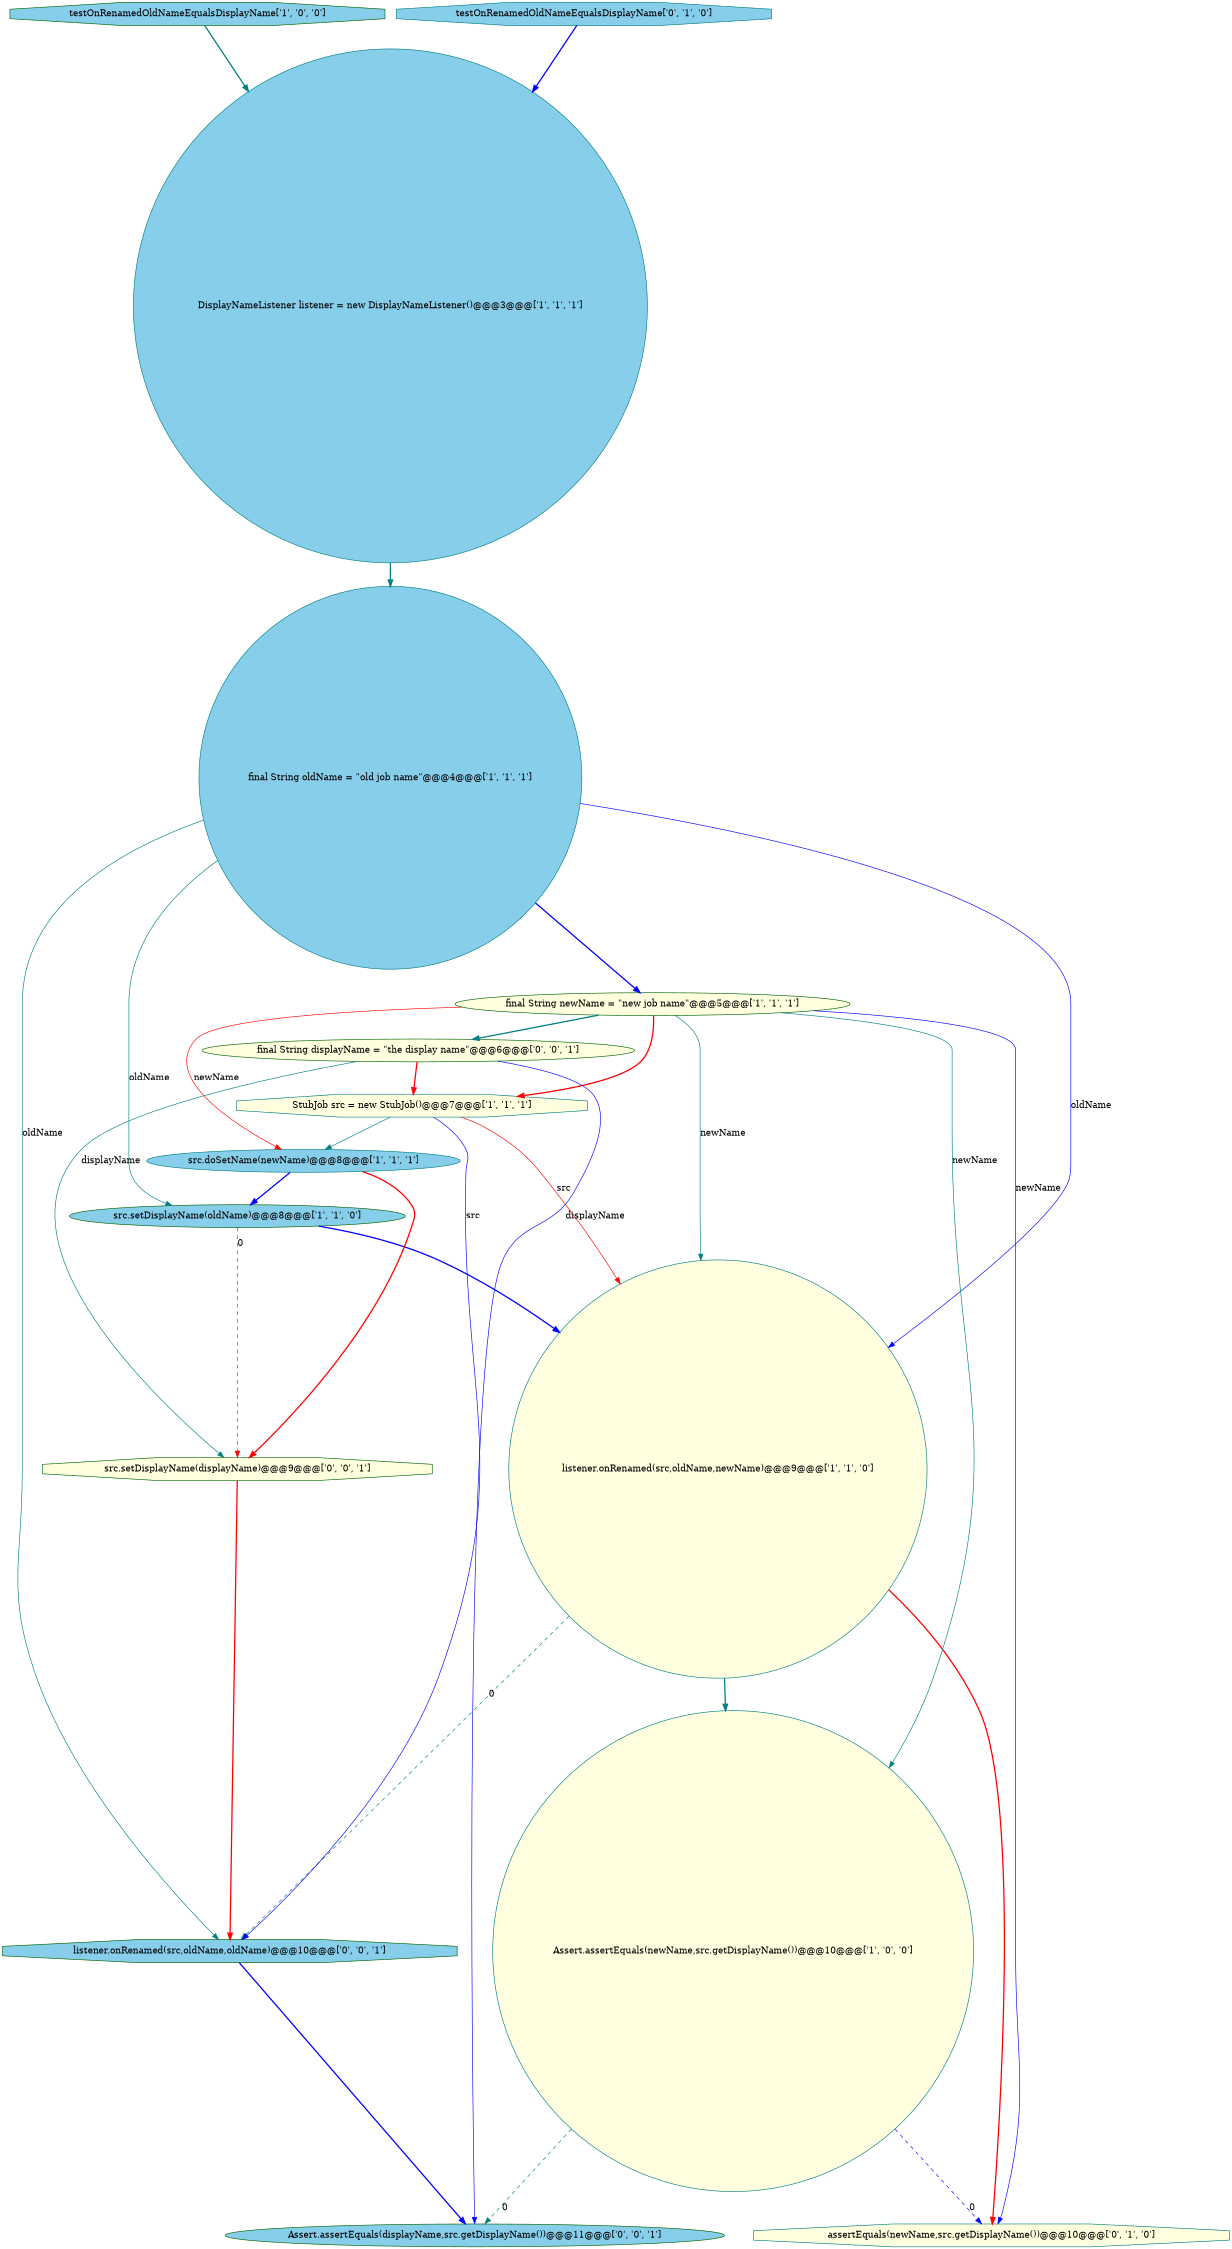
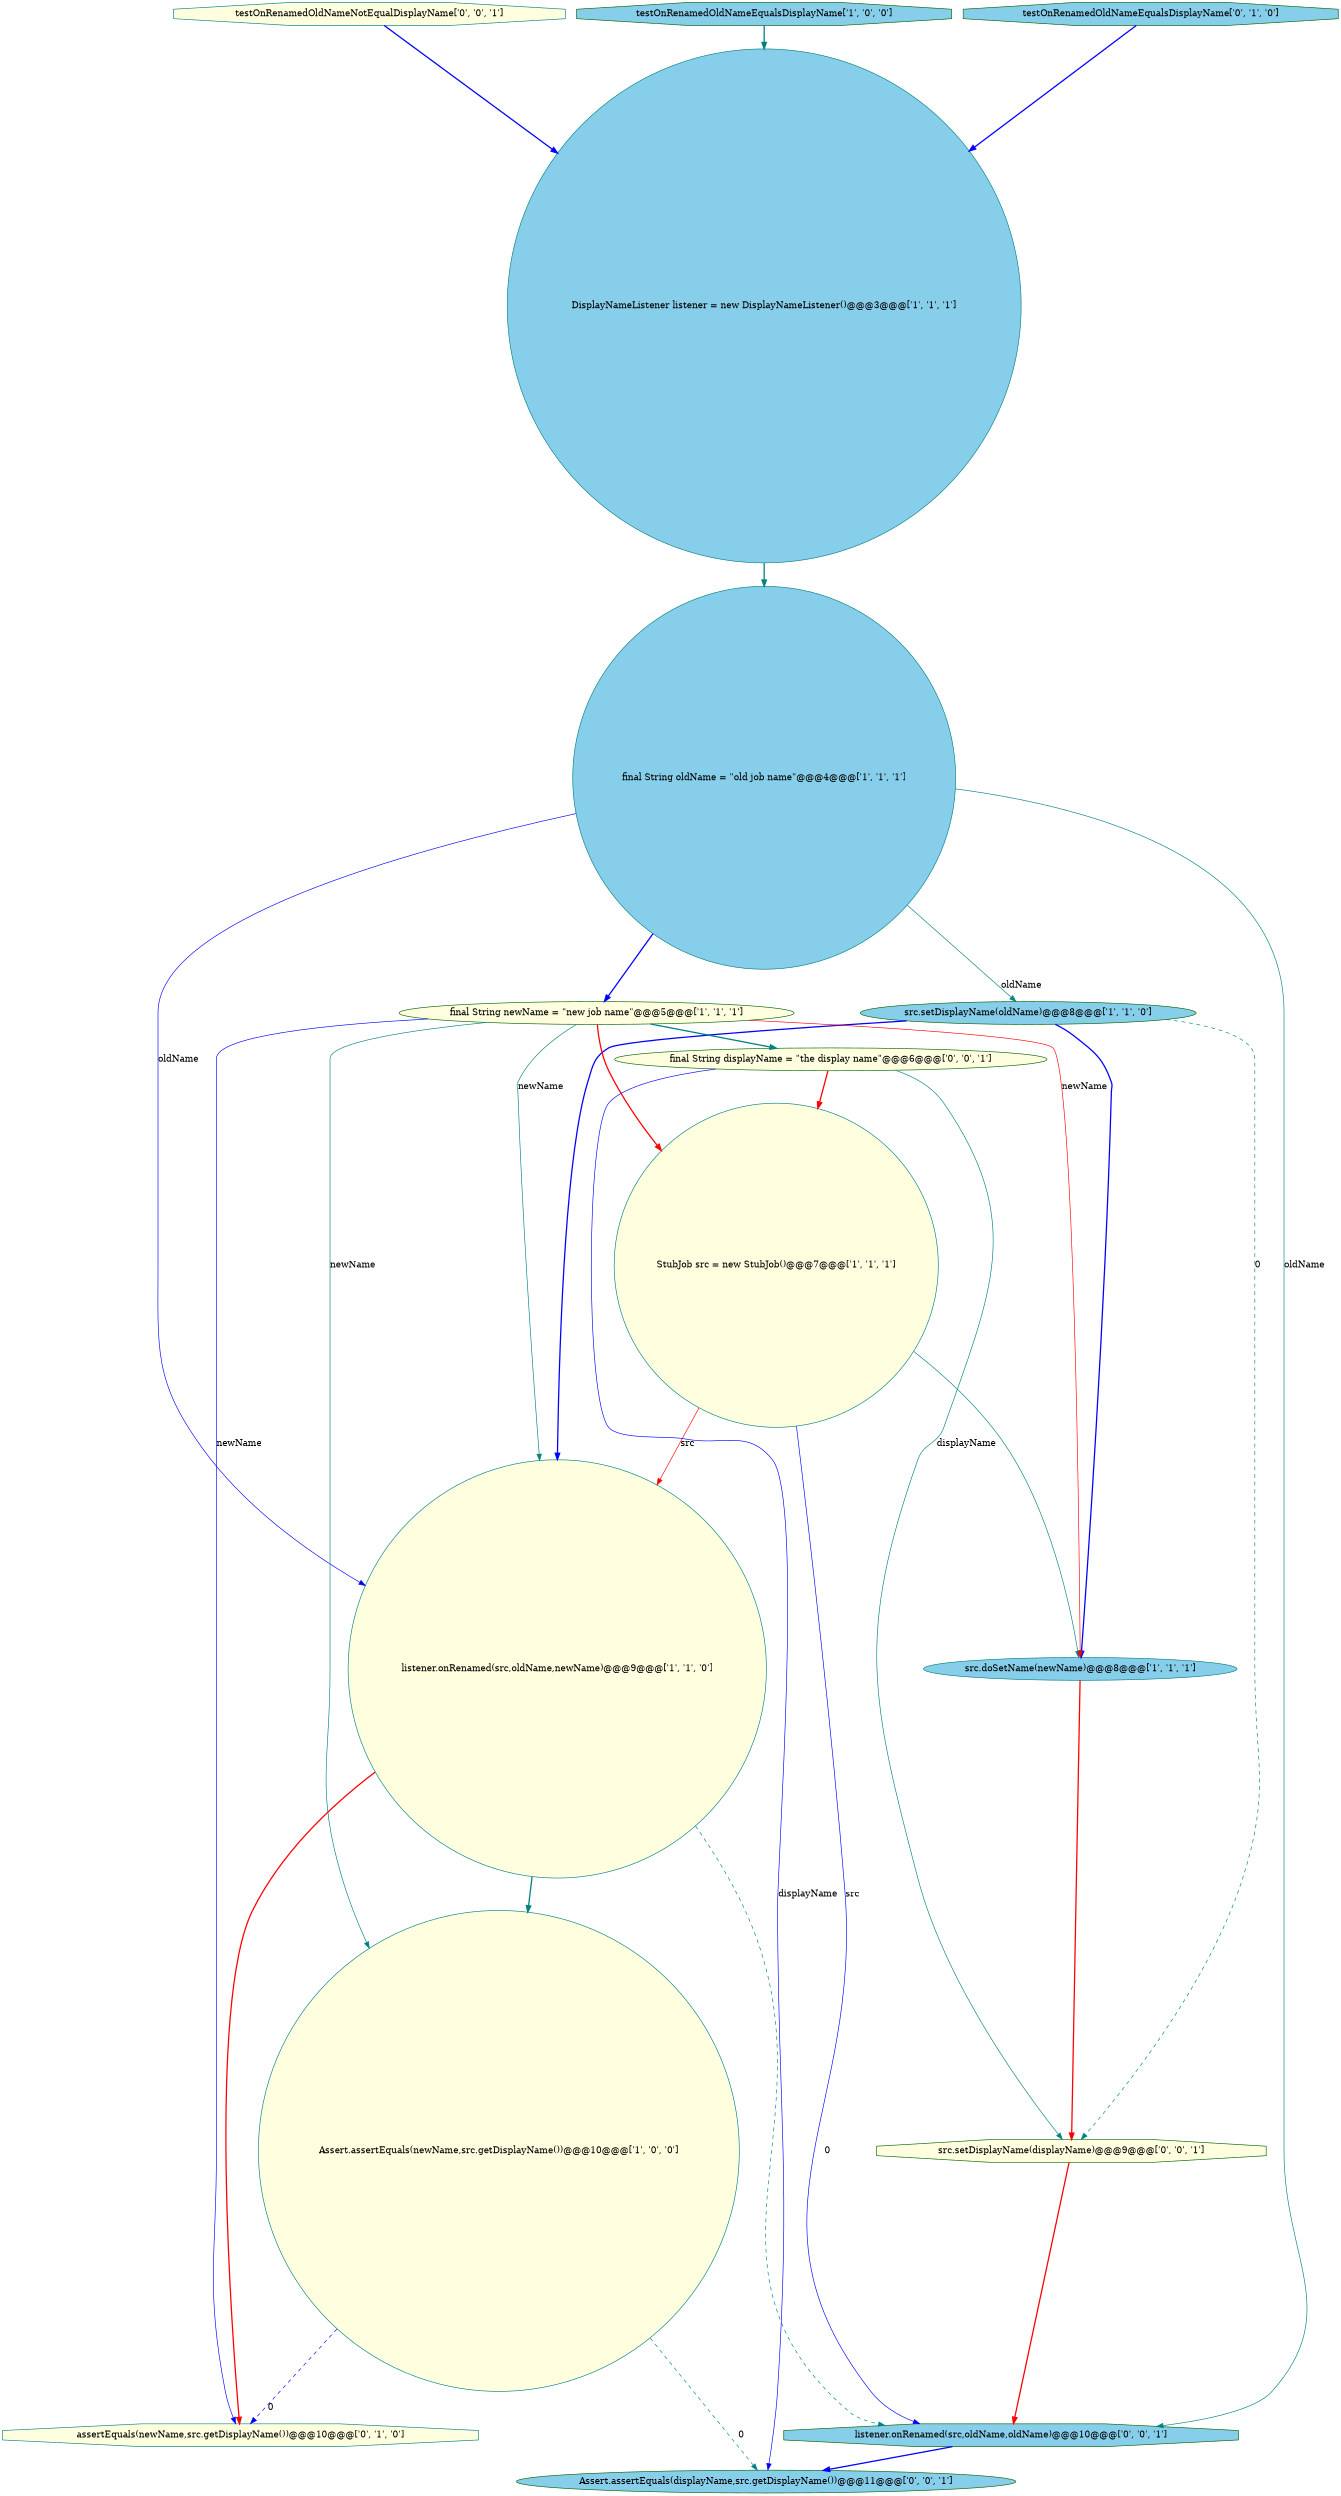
none -> (369, 14)
(584, 14) -> (1151, 14)
(412, 1106) -> (776, 1265)
(273, 1186) -> (1102, 1325)
(237, 1339) -> (1255, 1569)
